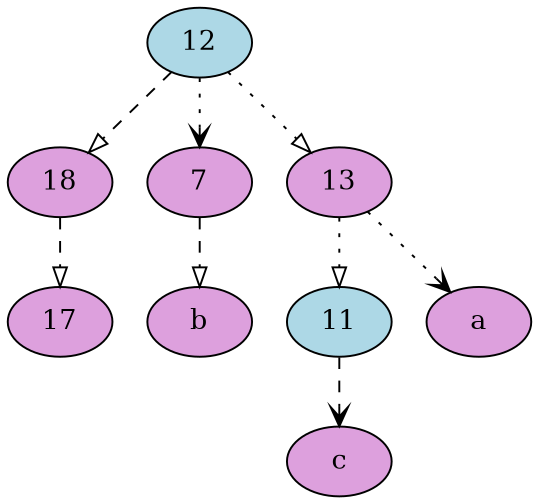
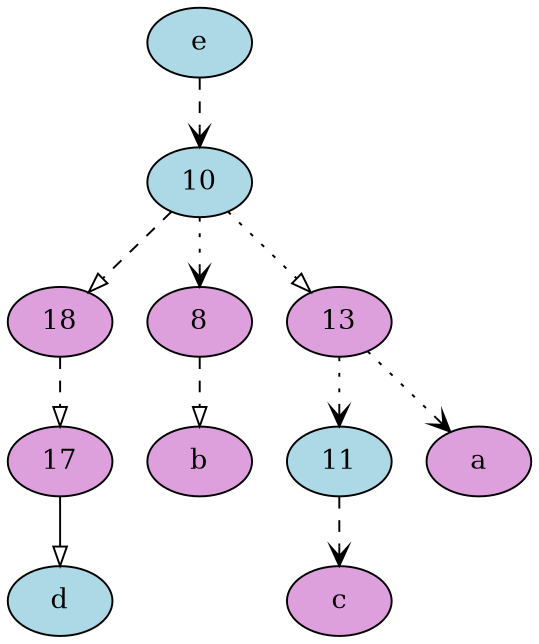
(200, 43) -> (200, 182)
none -> (200, 43)
(200, 182) -> (200, 322)
(339, 243) -> (339, 382)
none -> (60, 601)
